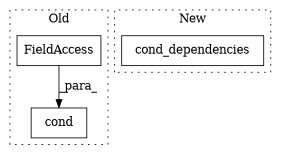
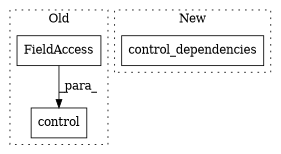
(193, 51) -> (193, 51)
(59, 123) -> (59, 123)
